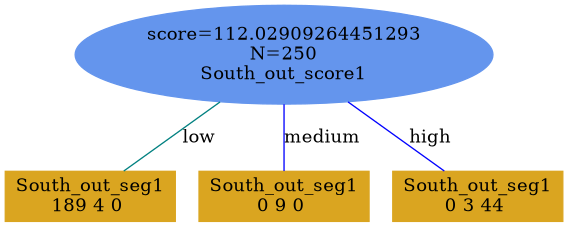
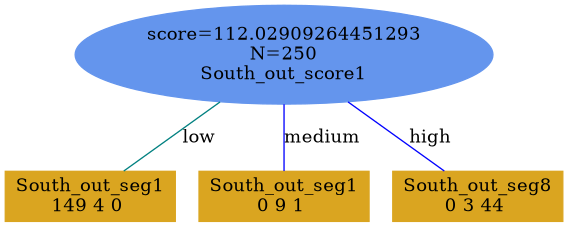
(90, 196) -> (90, 196)
(284, 196) -> (284, 196)
(478, 196) -> (478, 196)
